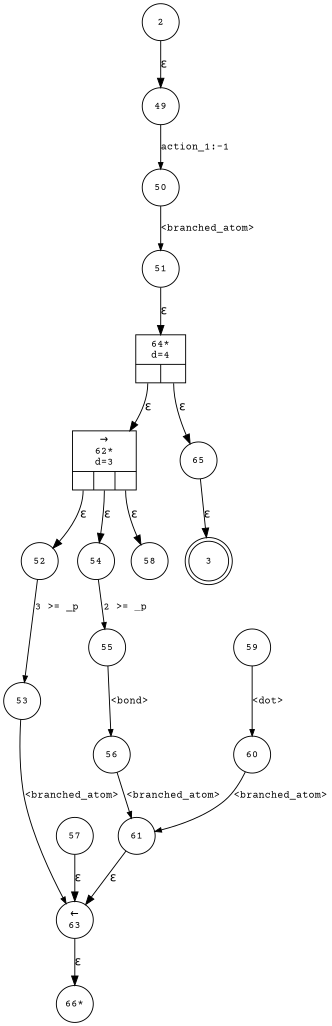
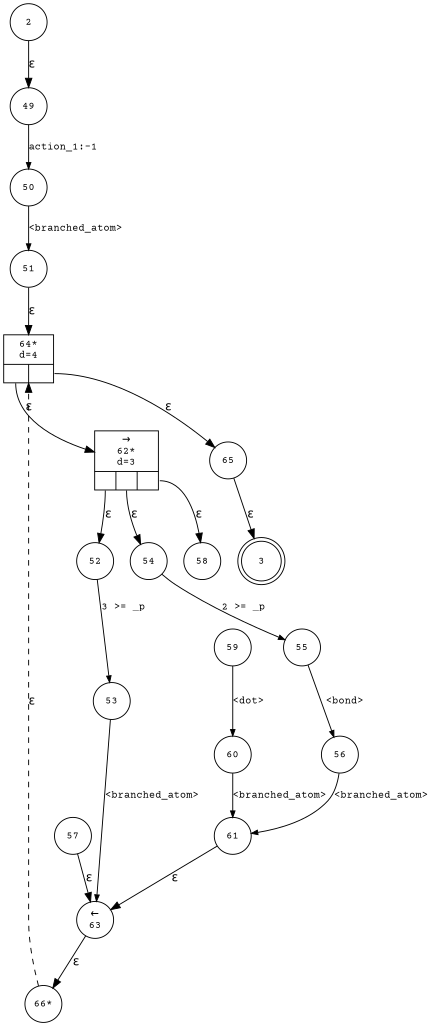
none -> (29, 690)
